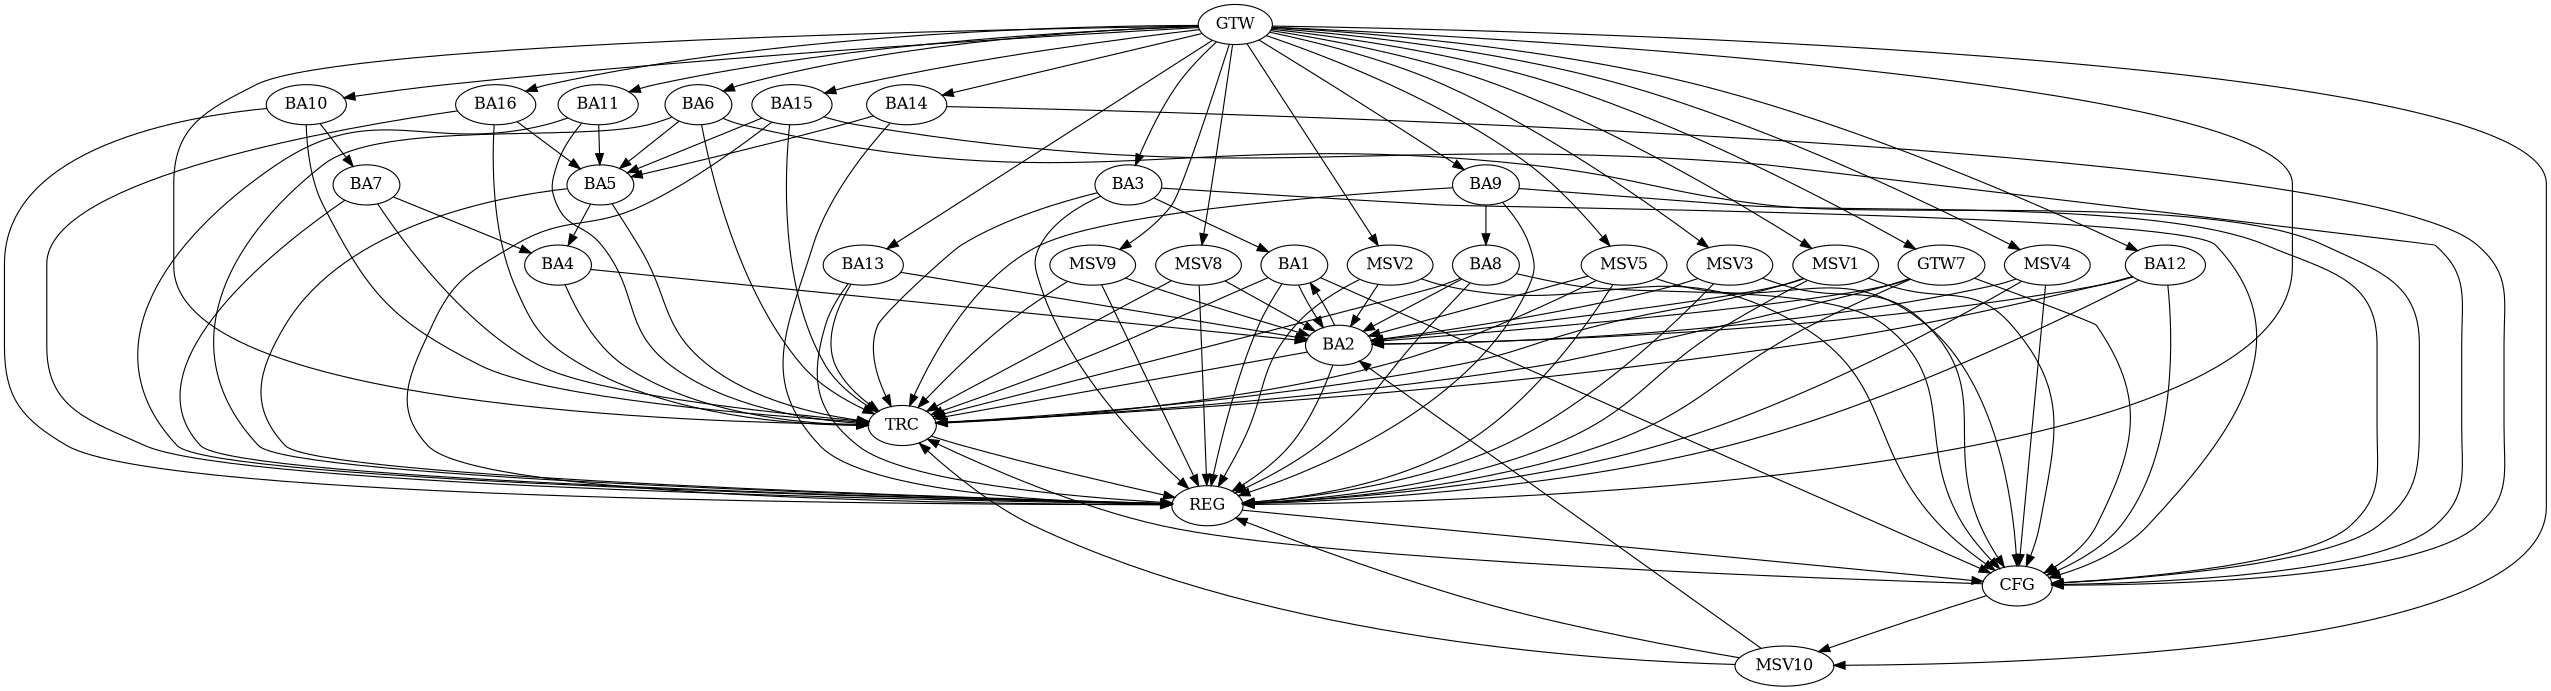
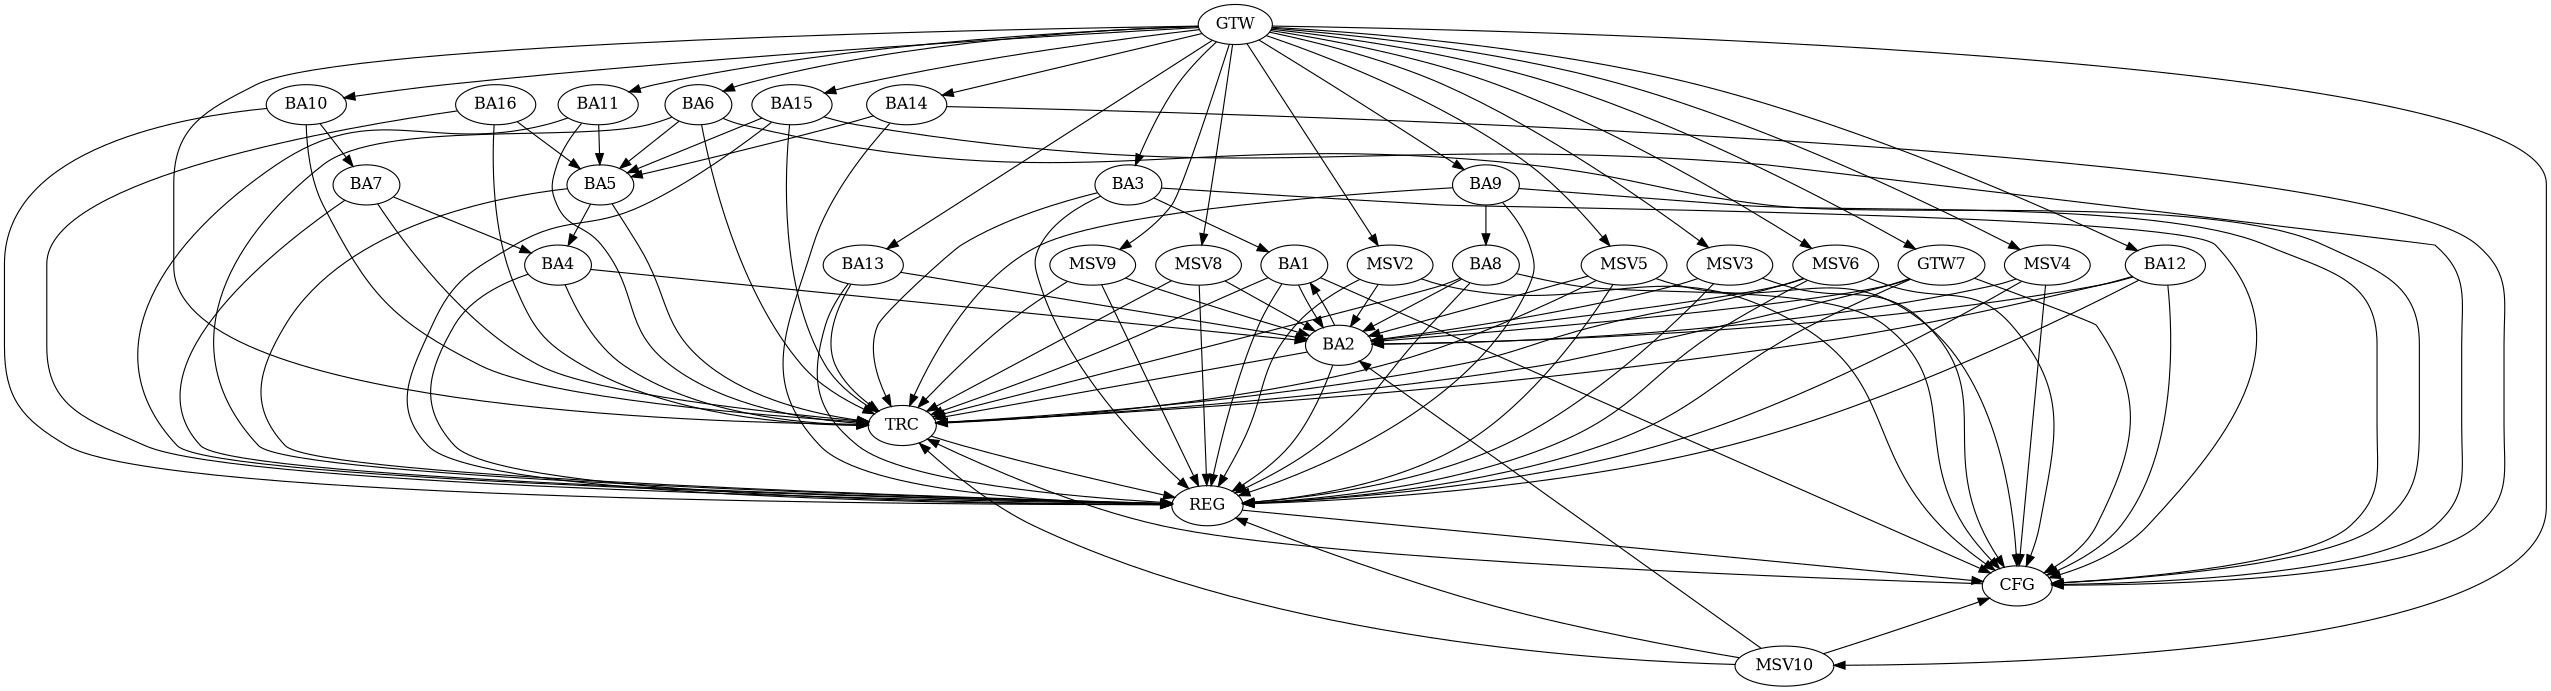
(849, 41) -> none
(2292, 200) -> (485, 460)
(1836, 265) -> (1836, 265)
(1908, 621) -> (1901, 628)
